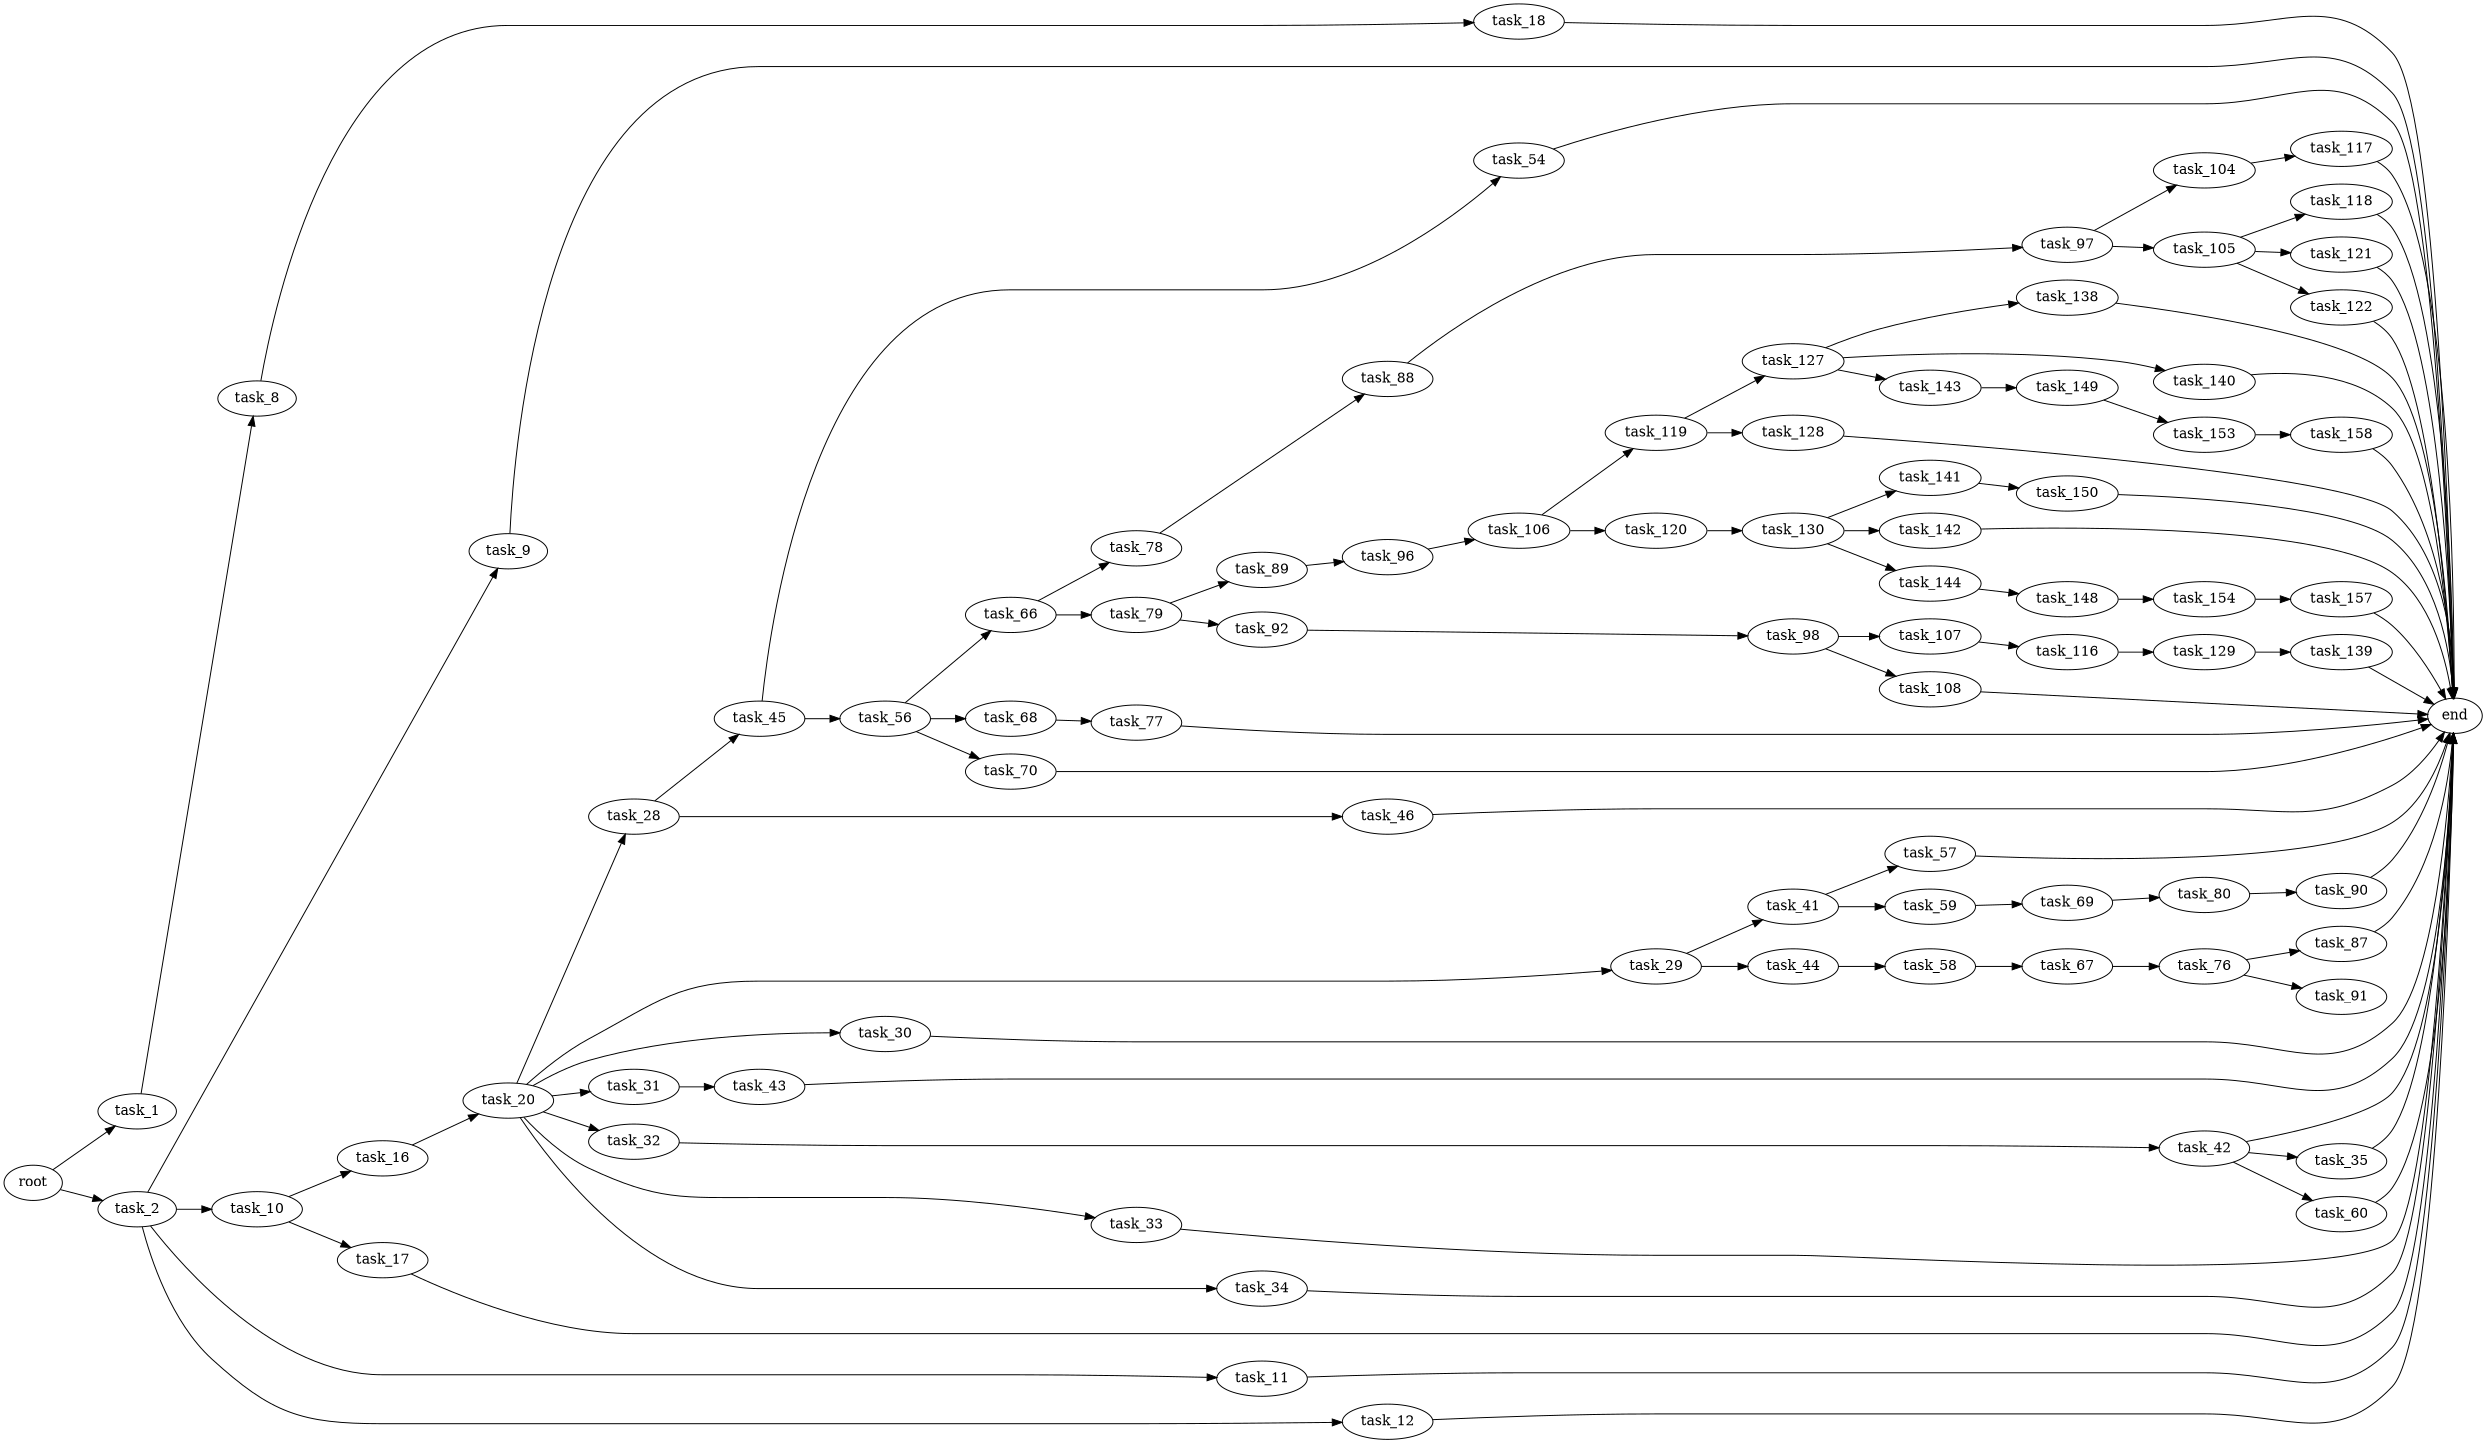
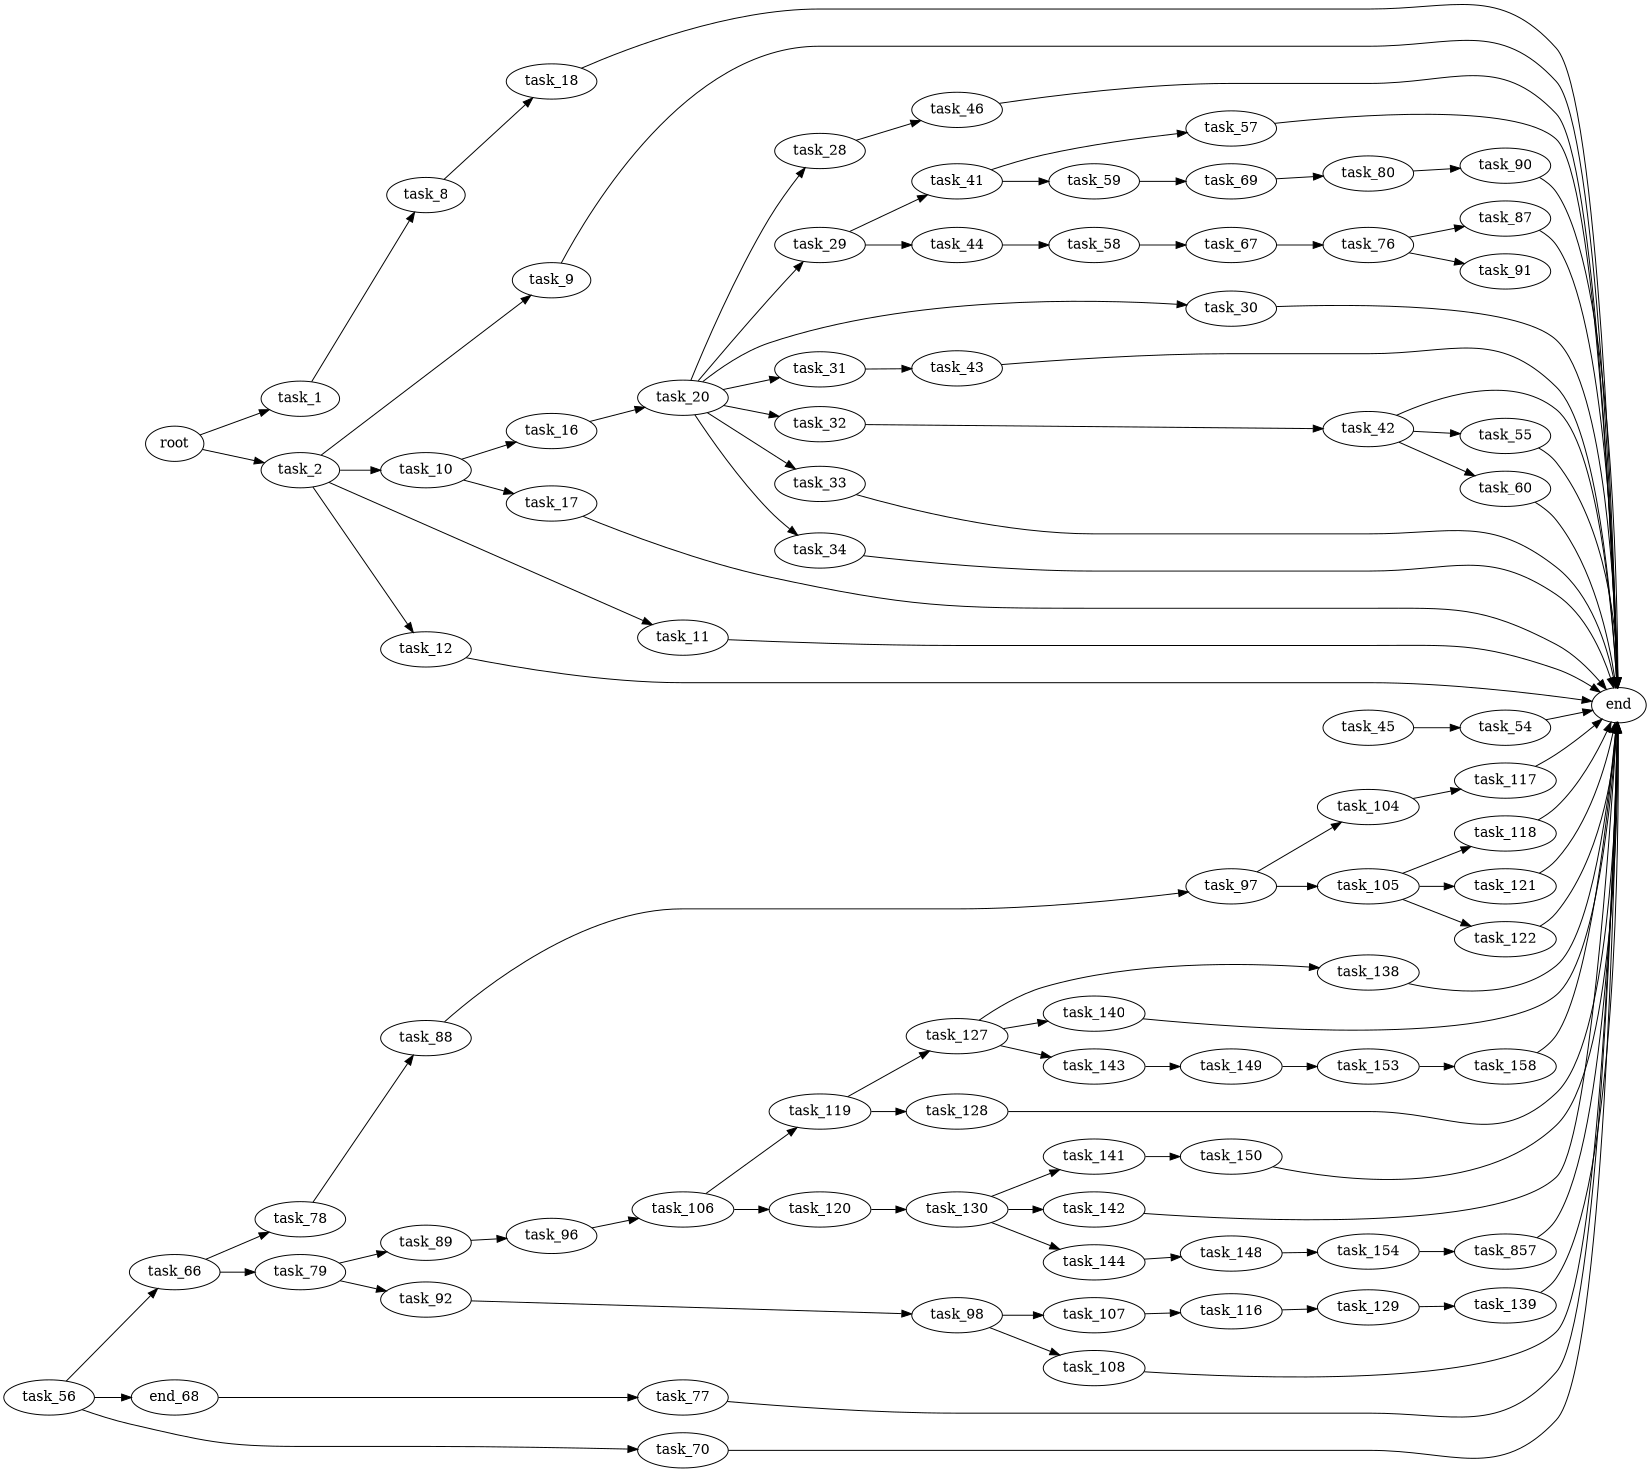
(2341, 599) -> (1505, 1252)
(817, 719) -> none
(1011, 719) -> (175, 1397)
(693, 771) -> none
(2341, 1161) -> (1505, 436)
